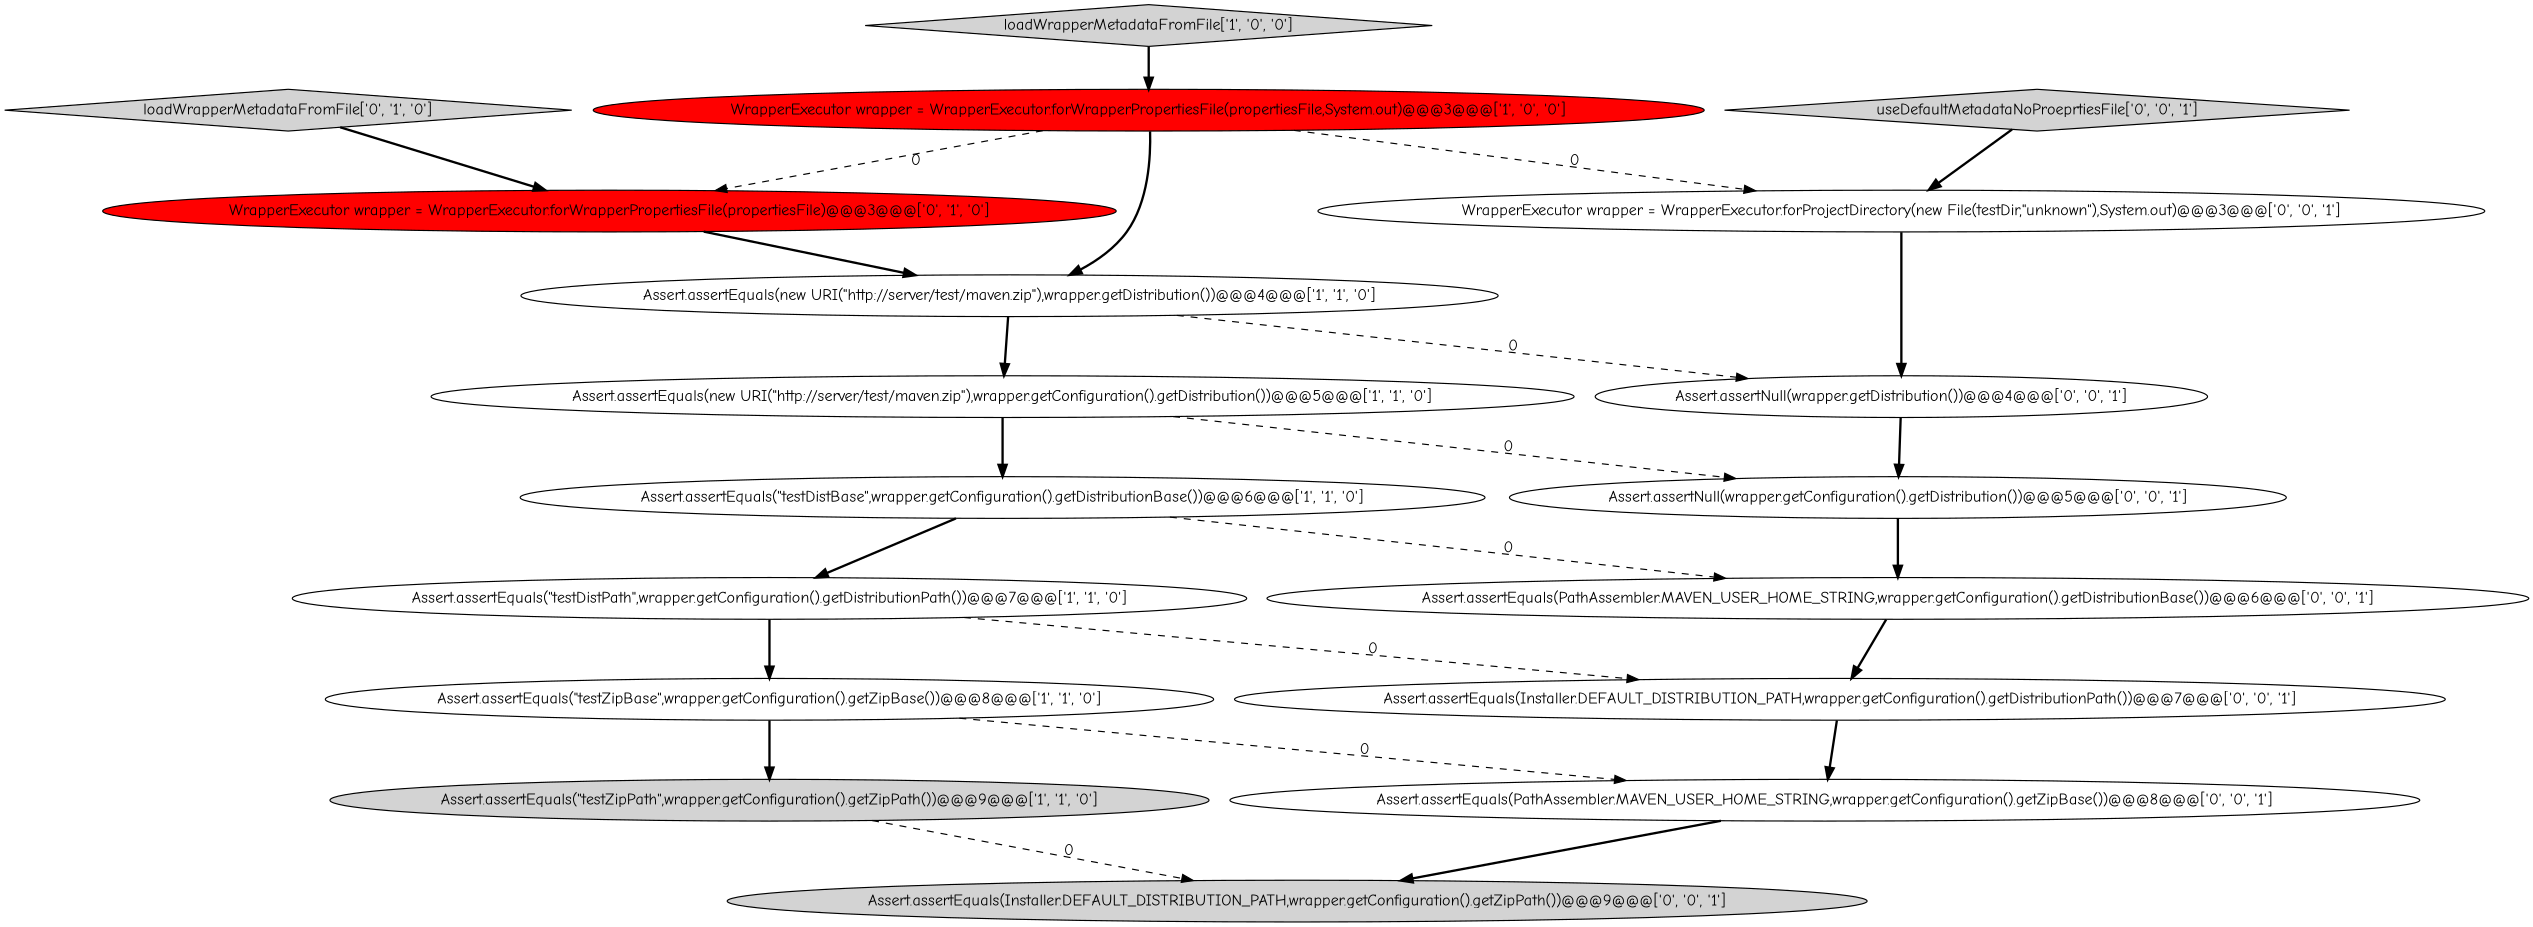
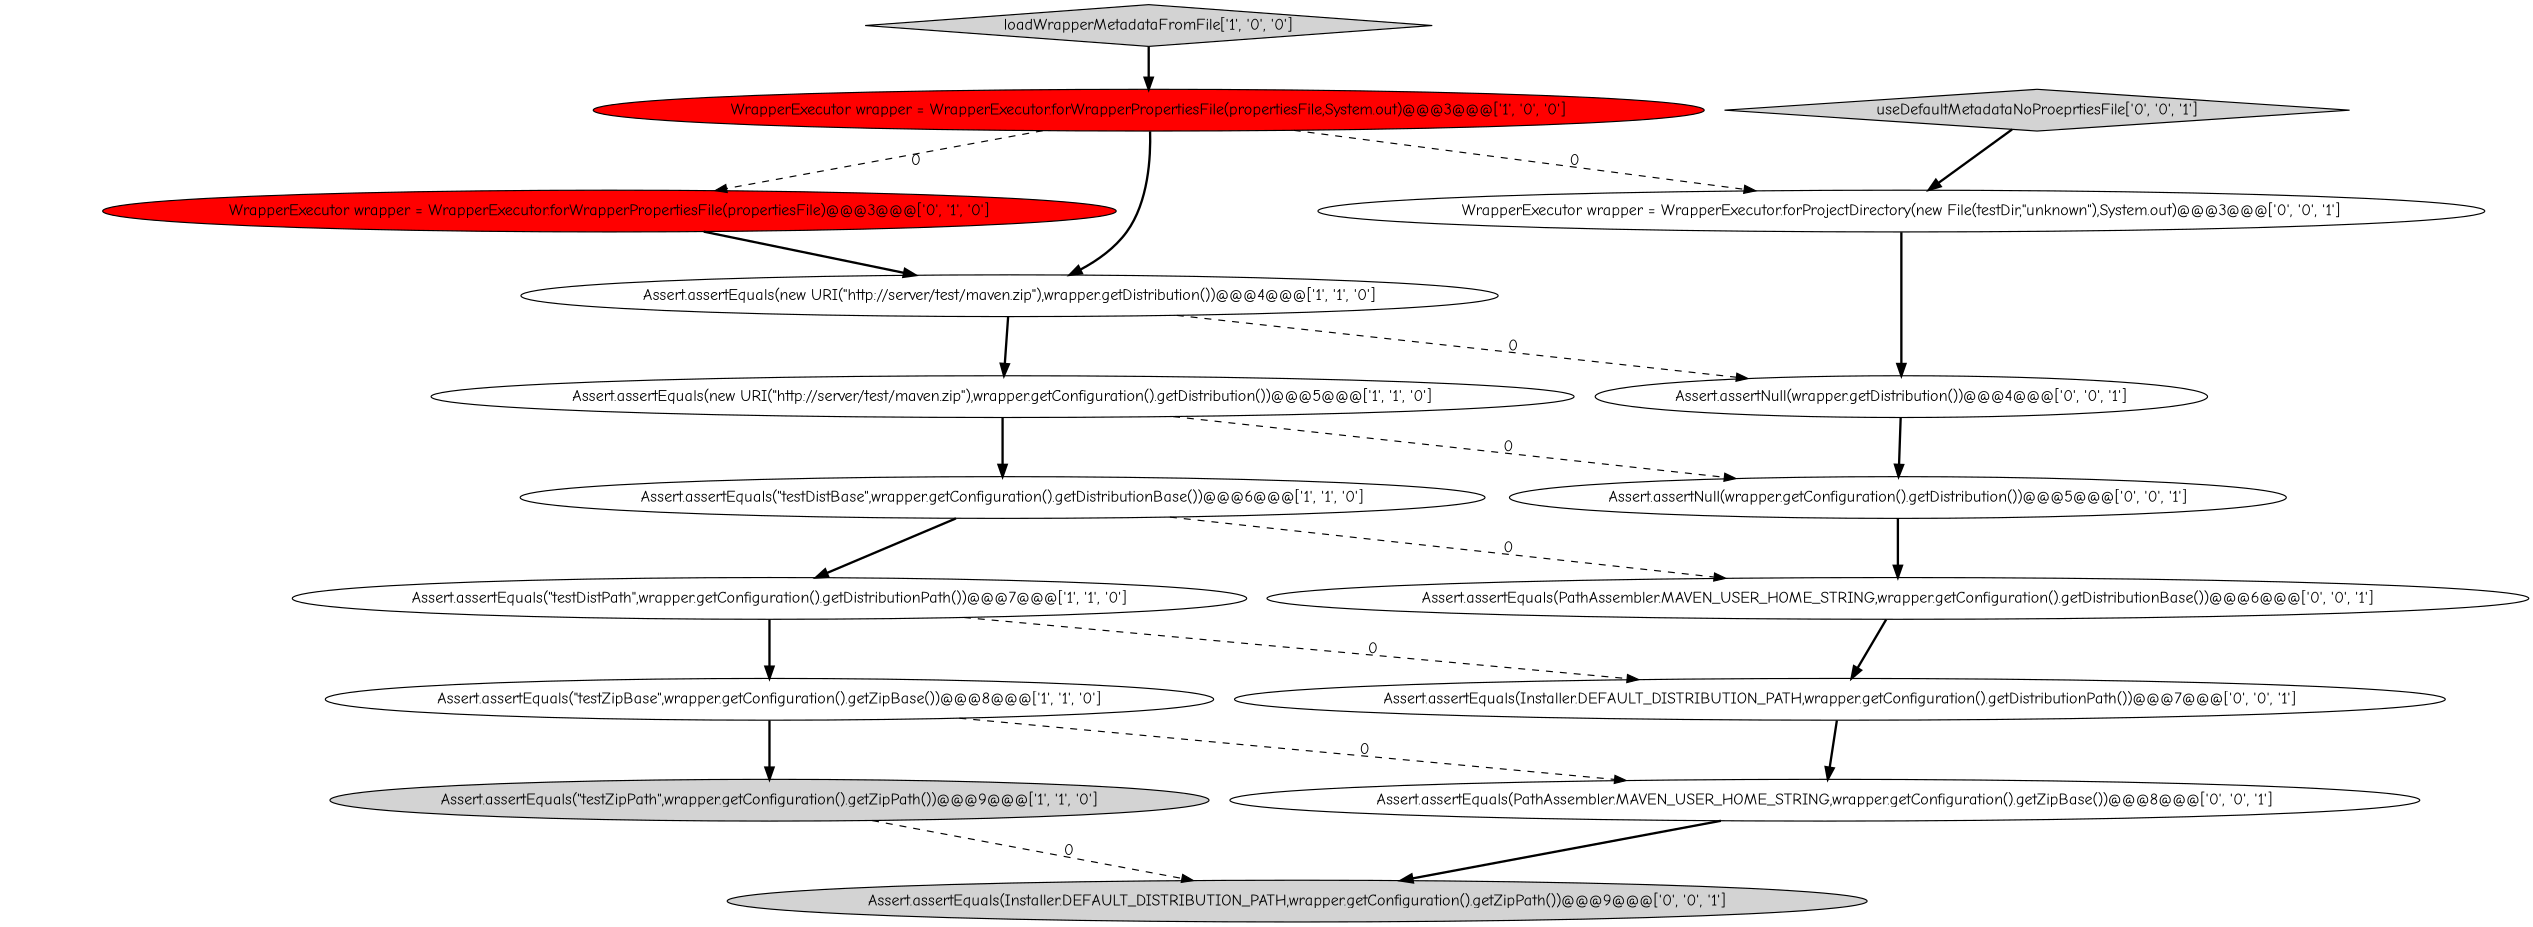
(288, 110) -> none
